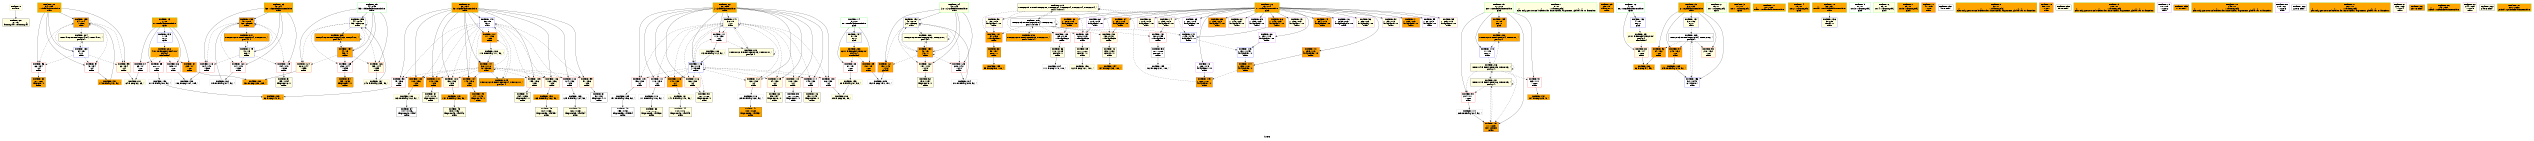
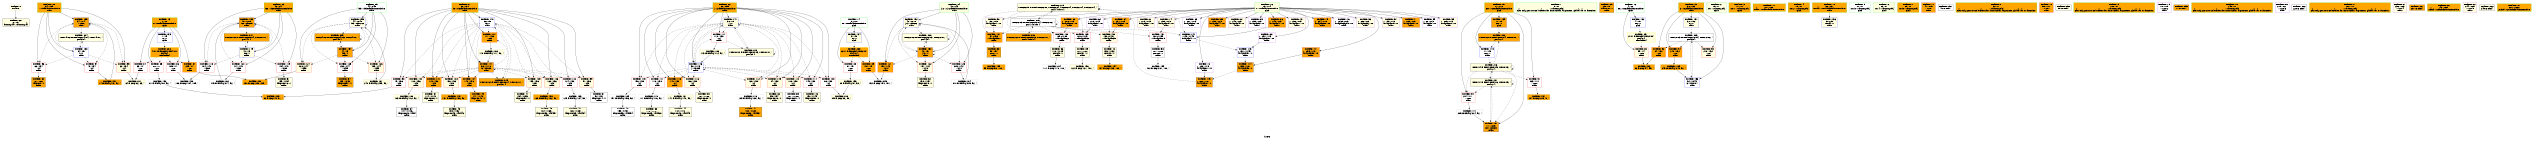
(1267, 8) -> (1267, 8)
(1499, 8) -> (1499, 8)
(885, 70) -> (885, 70)
(702, 81) -> (764, 73)
(416, 82) -> (416, 82)
